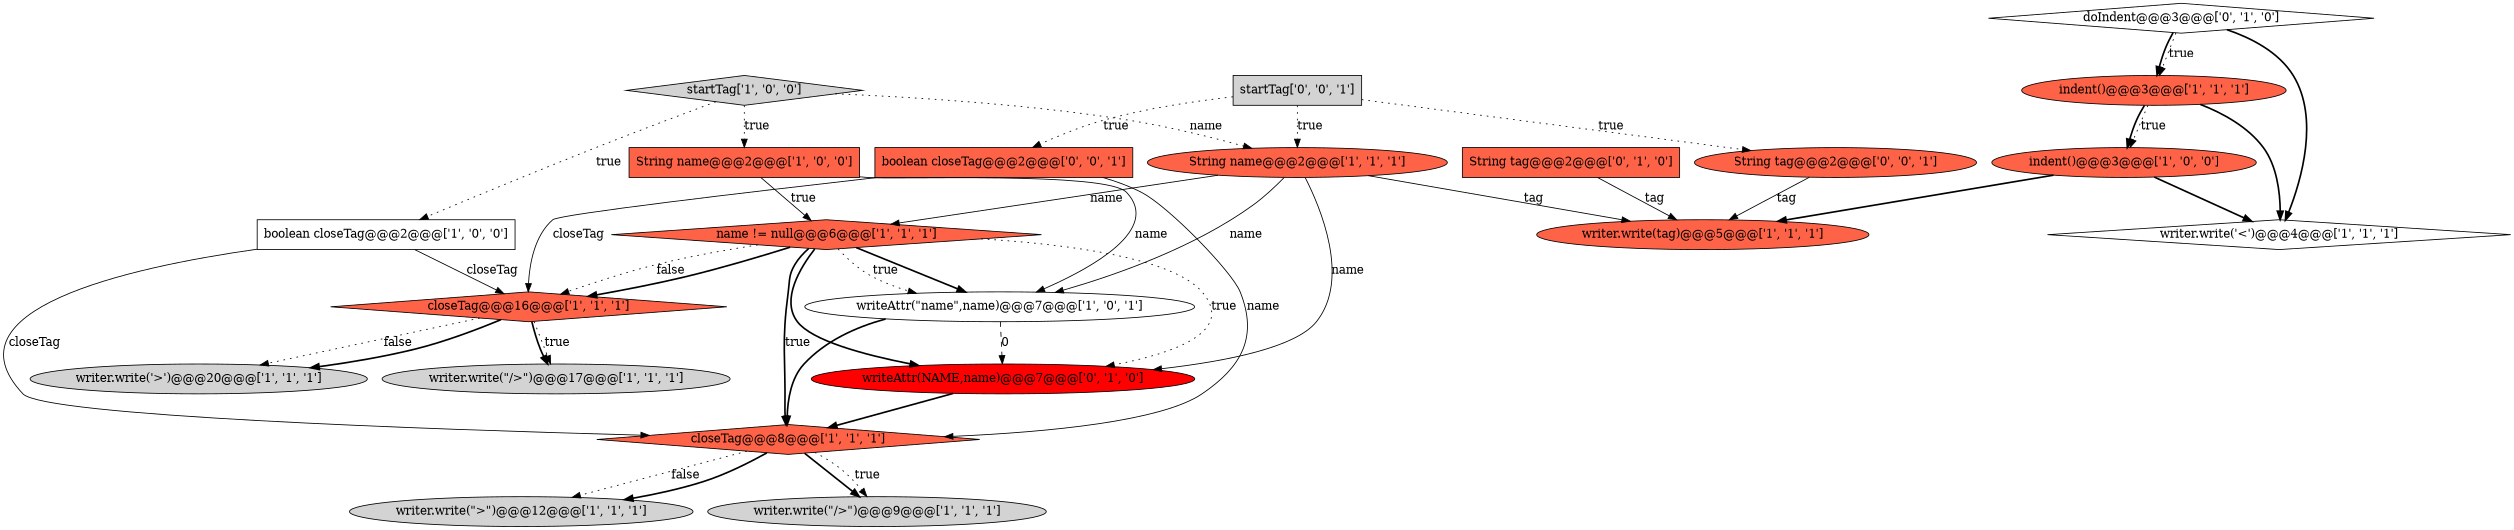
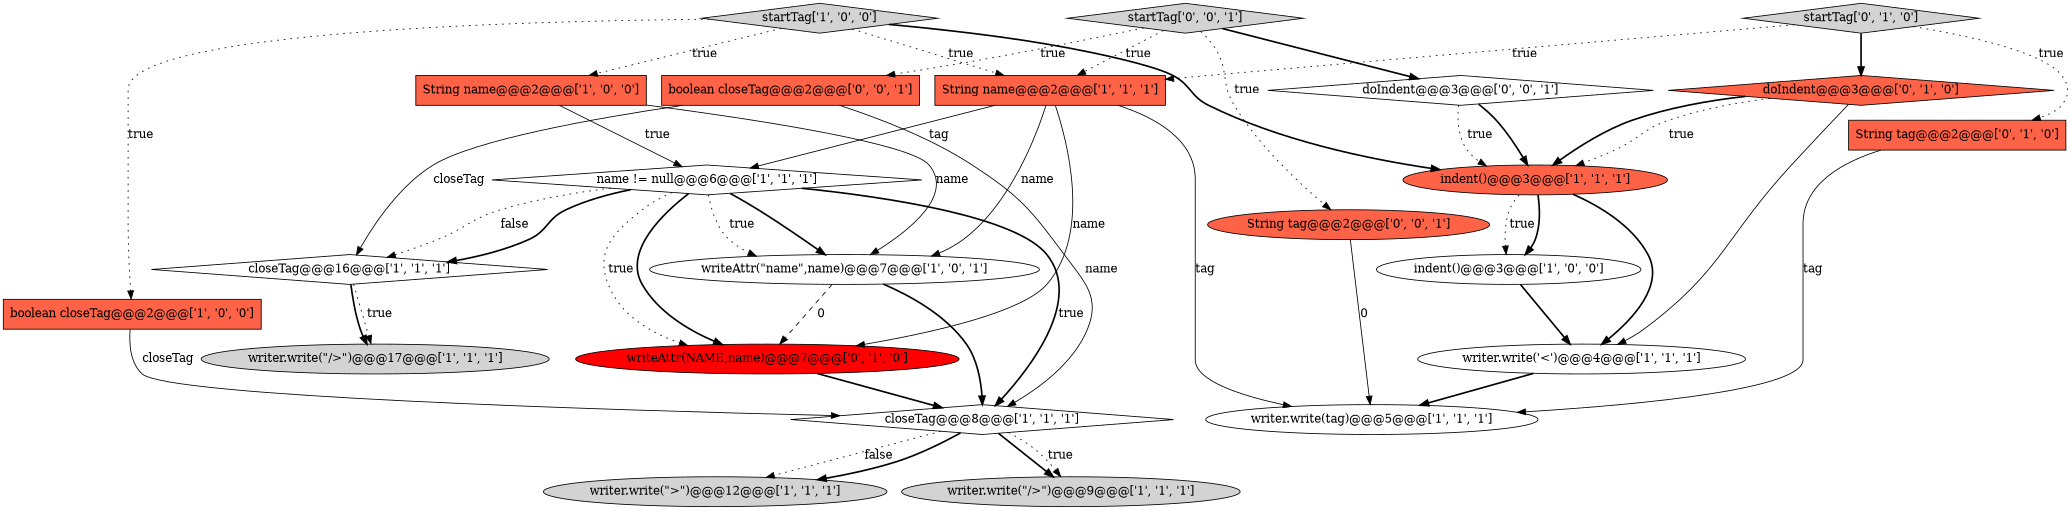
none -> (1861, 18)
(2181, 18) -> (1861, 90)
none -> (1168, 73)
(1297, 90) -> (1185, 18)
none -> (1461, 90)
(2304, 103) -> (1741, 227)
(1206, 126) -> (961, 54)
(1297, 163) -> (1050, 90)
(2124, 163) -> (1509, 269)
(1920, 198) -> (1481, 388)
(1107, 199) -> (939, 135)
(1787, 199) -> (1364, 314)
(386, 235) -> (132, 314)
(826, 235) -> (707, 180)
(1703, 235) -> (1372, 420)
(2279, 235) -> (1582, 359)
(456, 270) -> none
(529, 307) -> (349, 269)
(199, 379) -> none
(788, 439) -> (982, 420)
